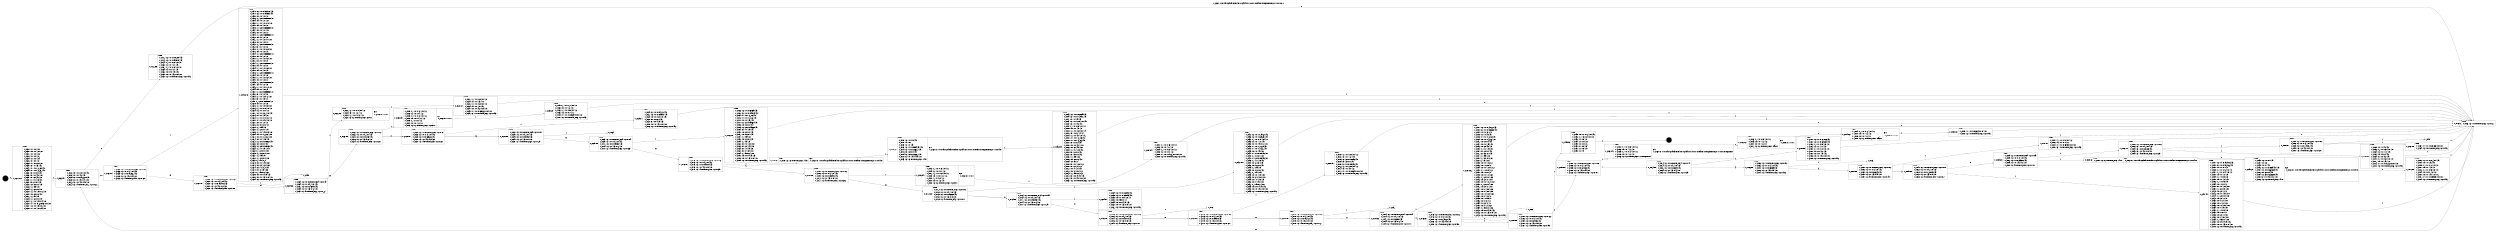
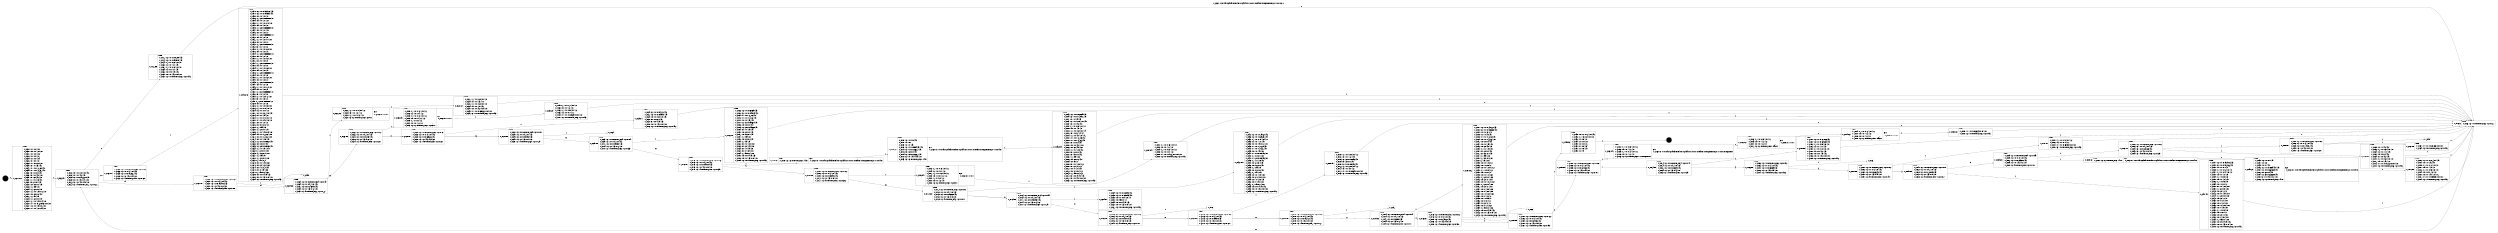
(170, 178) -> (146, 185)
